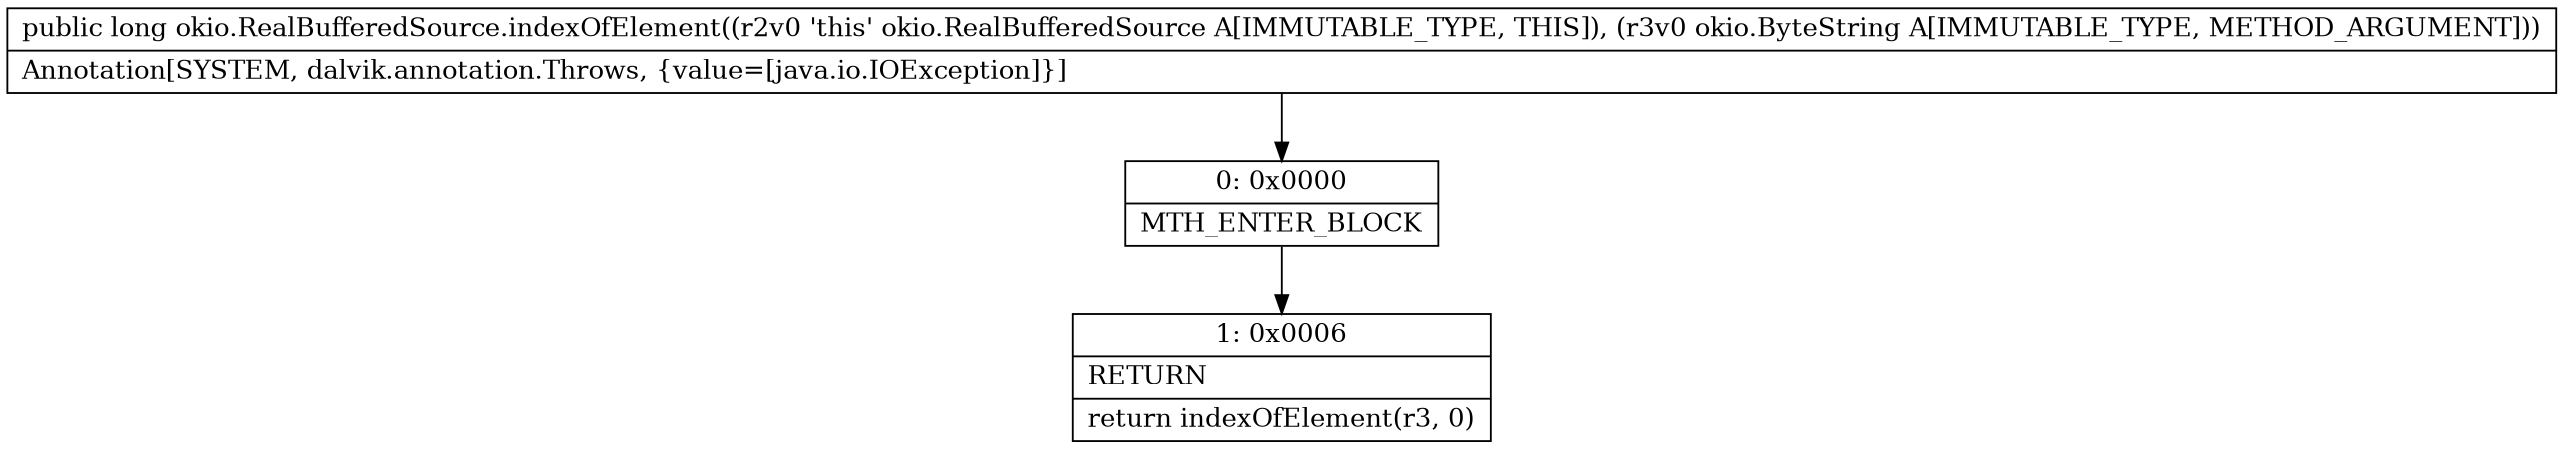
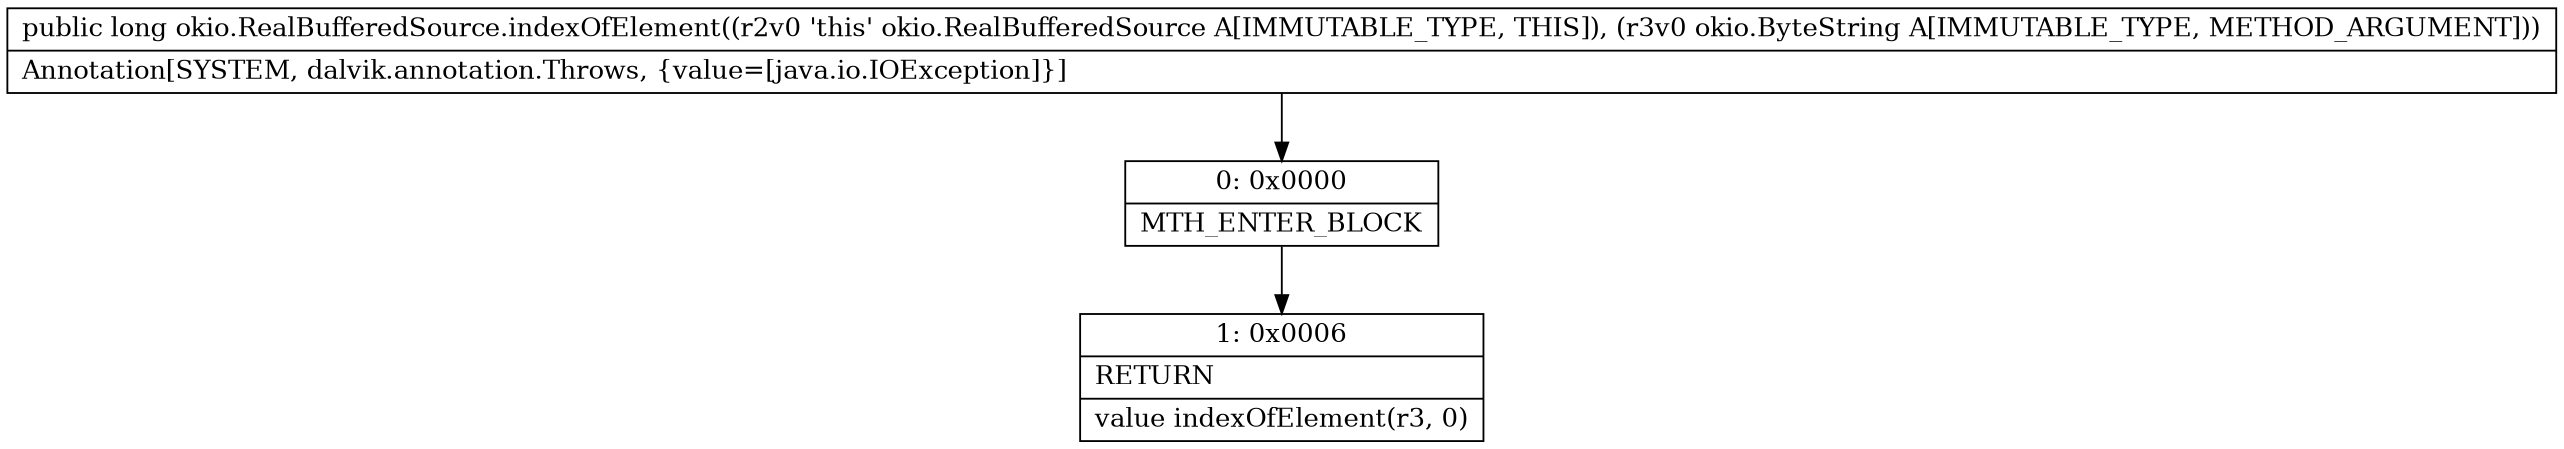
(1282, 419) -> (1282, 419)
